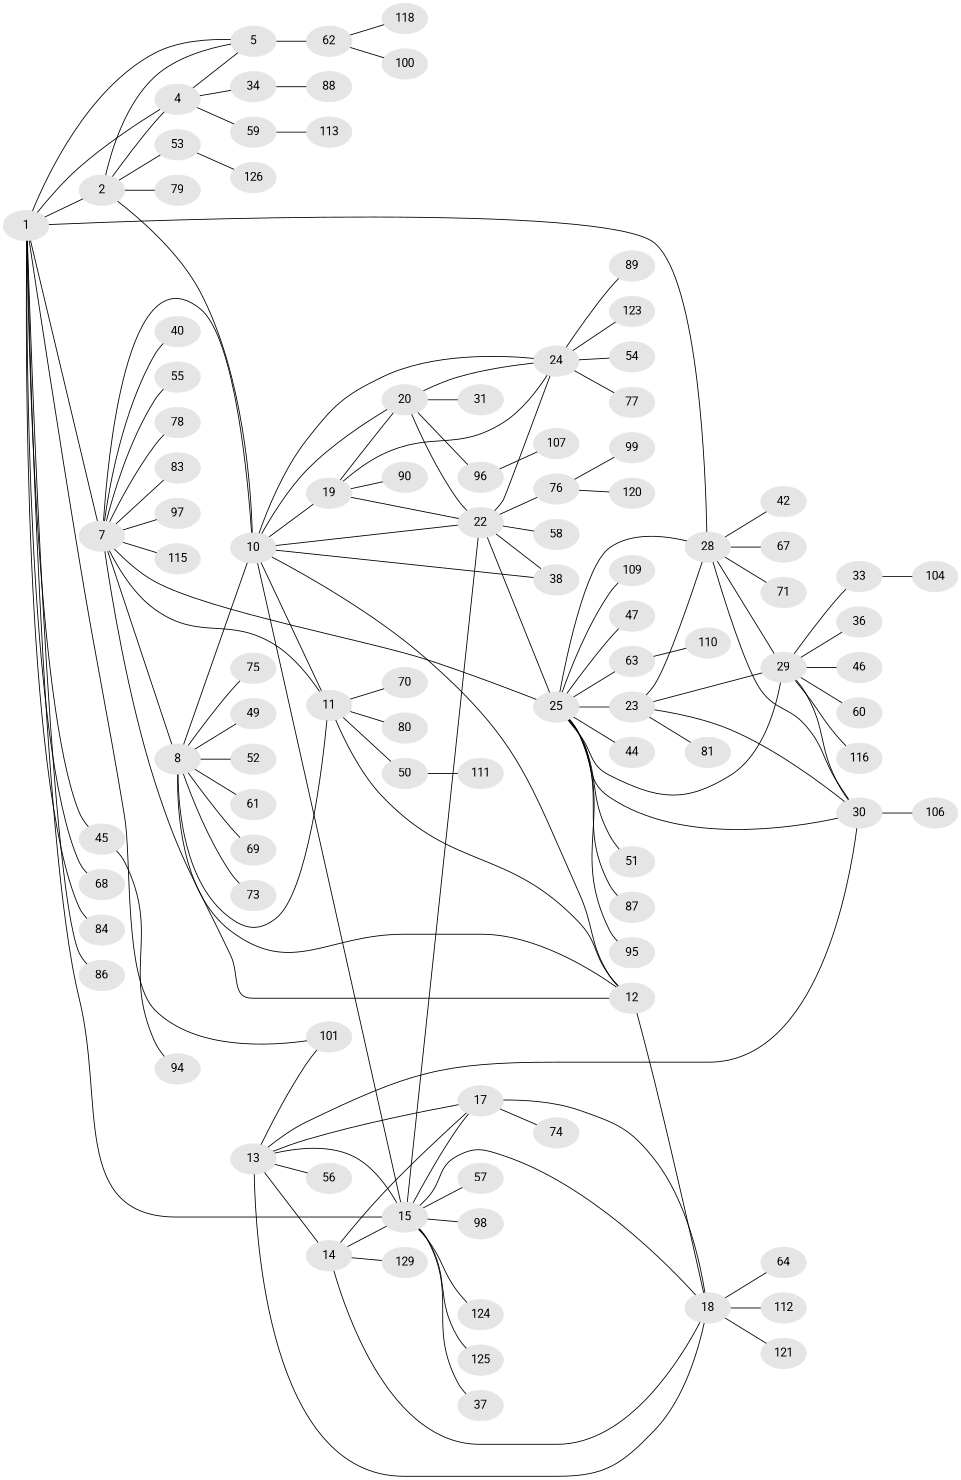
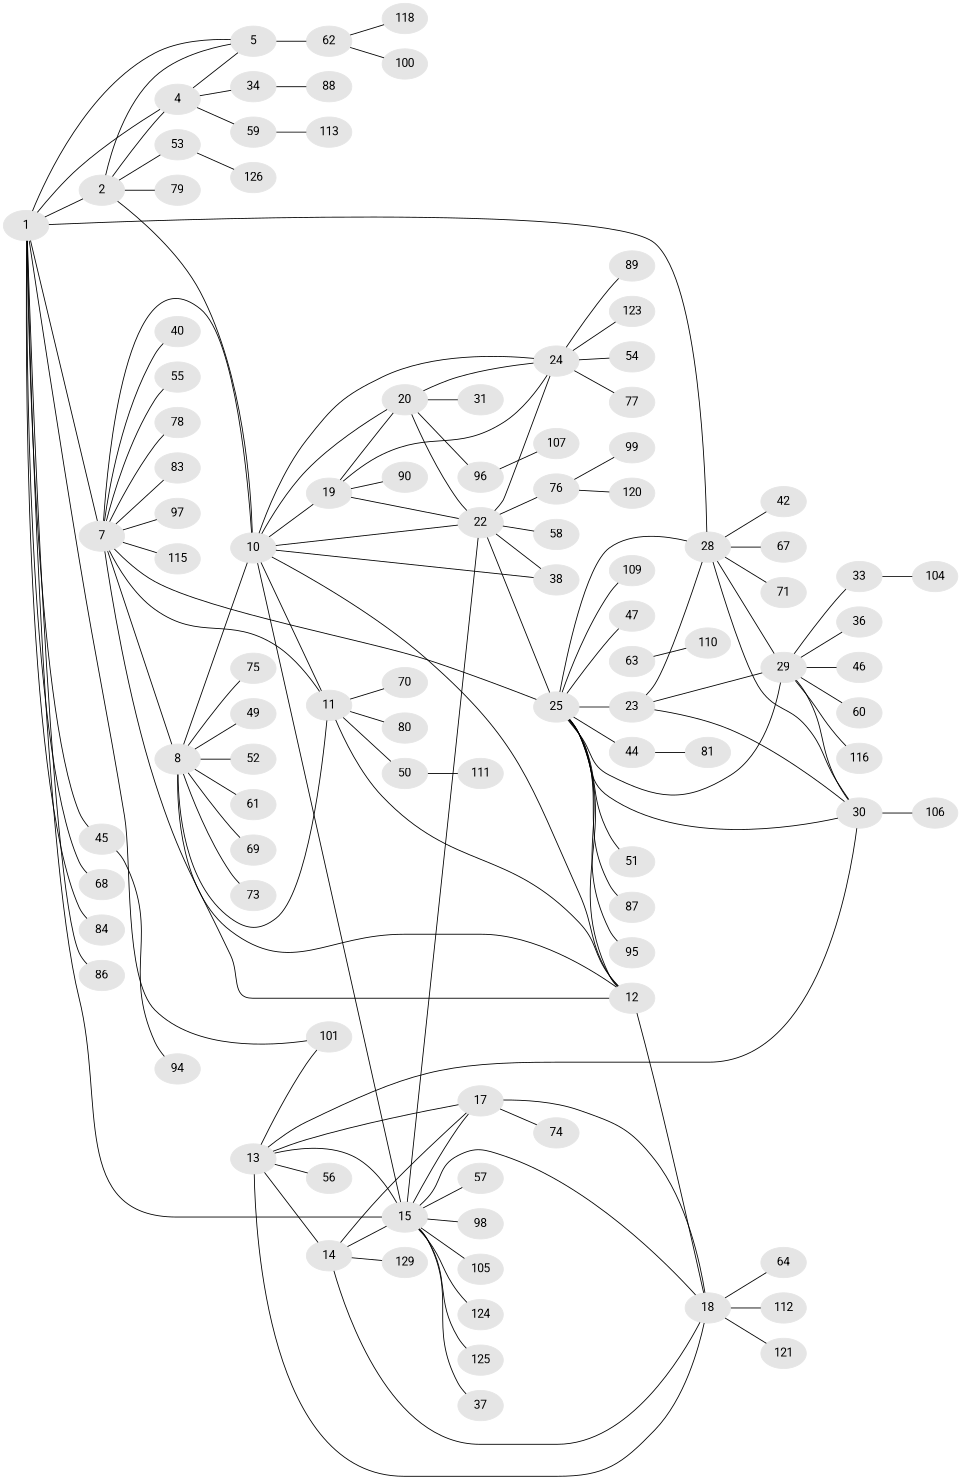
(594, 684) -> (591, 895)
(670, 730) -> (670, 752)
none -> (481, 1269)
